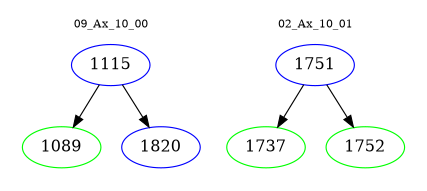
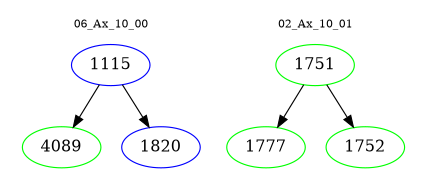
(111, 25) -> (111, 25)
(315, 65) -> (315, 65)
(62, 147) -> (62, 147)
(266, 147) -> (266, 147)
